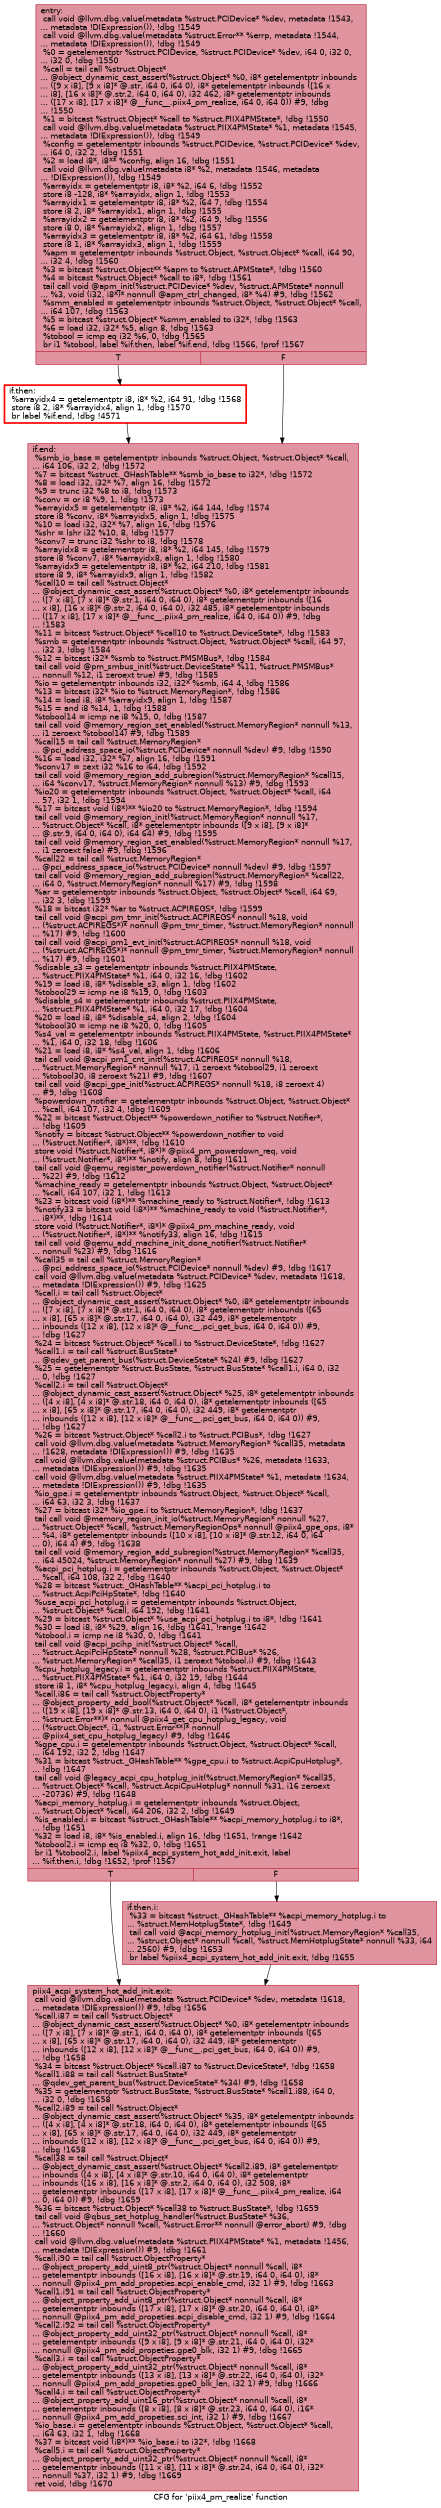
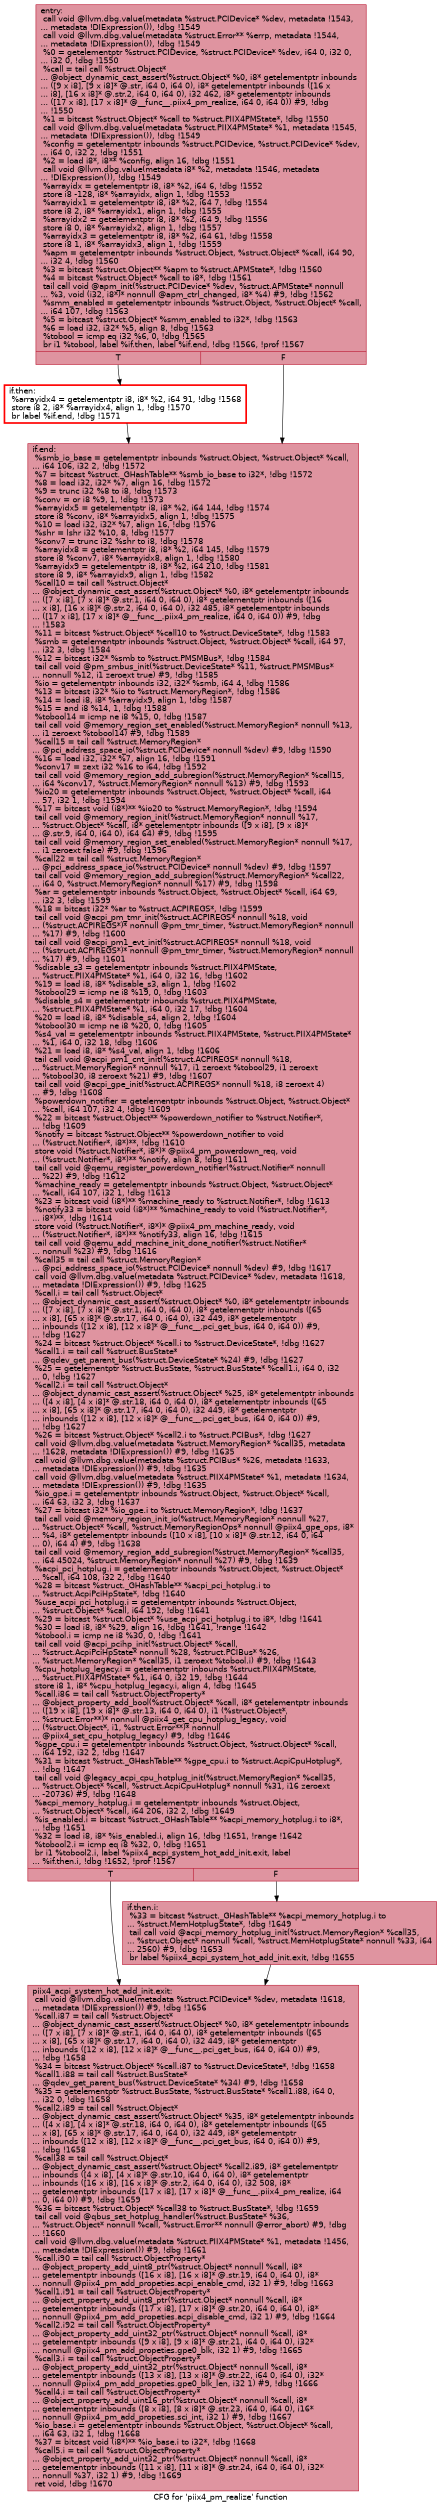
(65, 416) -> (65, 416)
